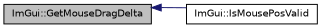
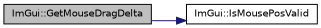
(174, 8) -> (164, 21)
